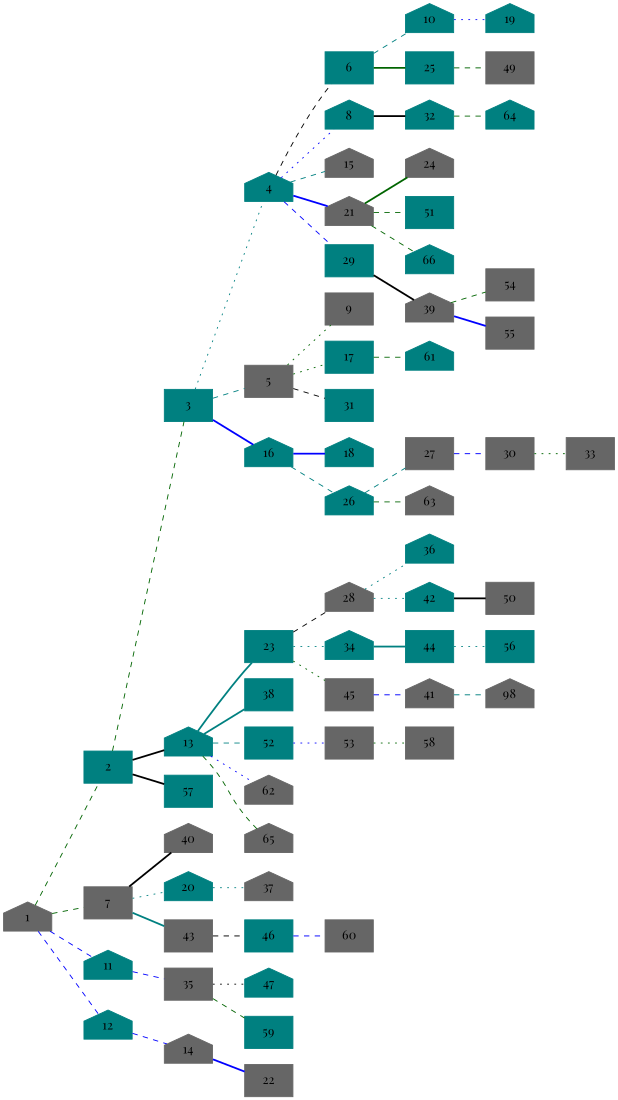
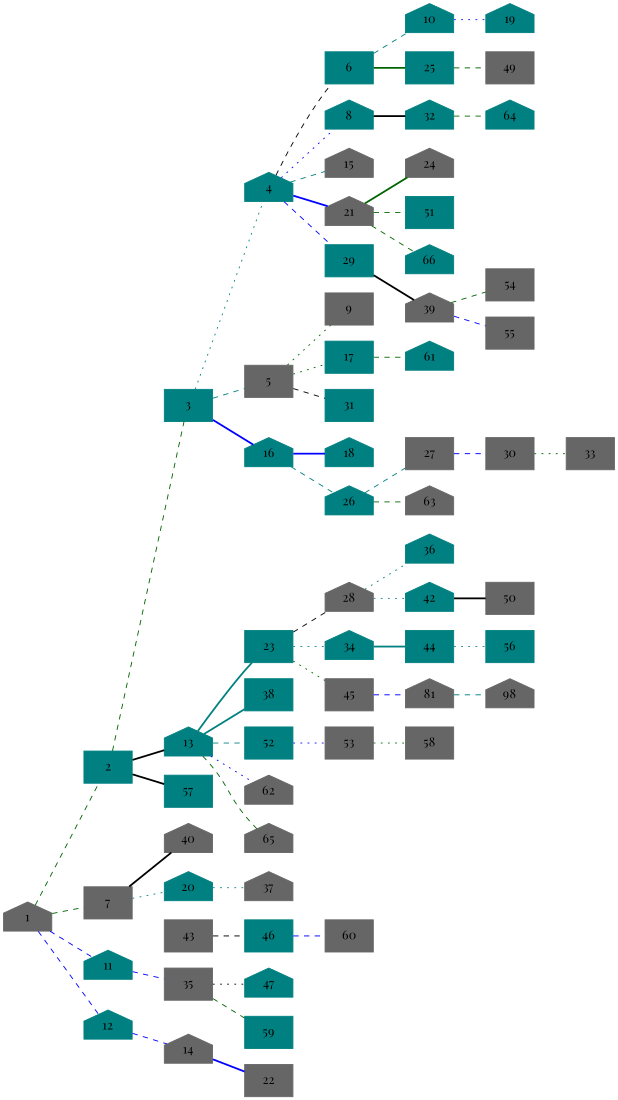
(470, 321) -> (470, 321)
(430, 695) -> (430, 695)
(148, 919) -> none
